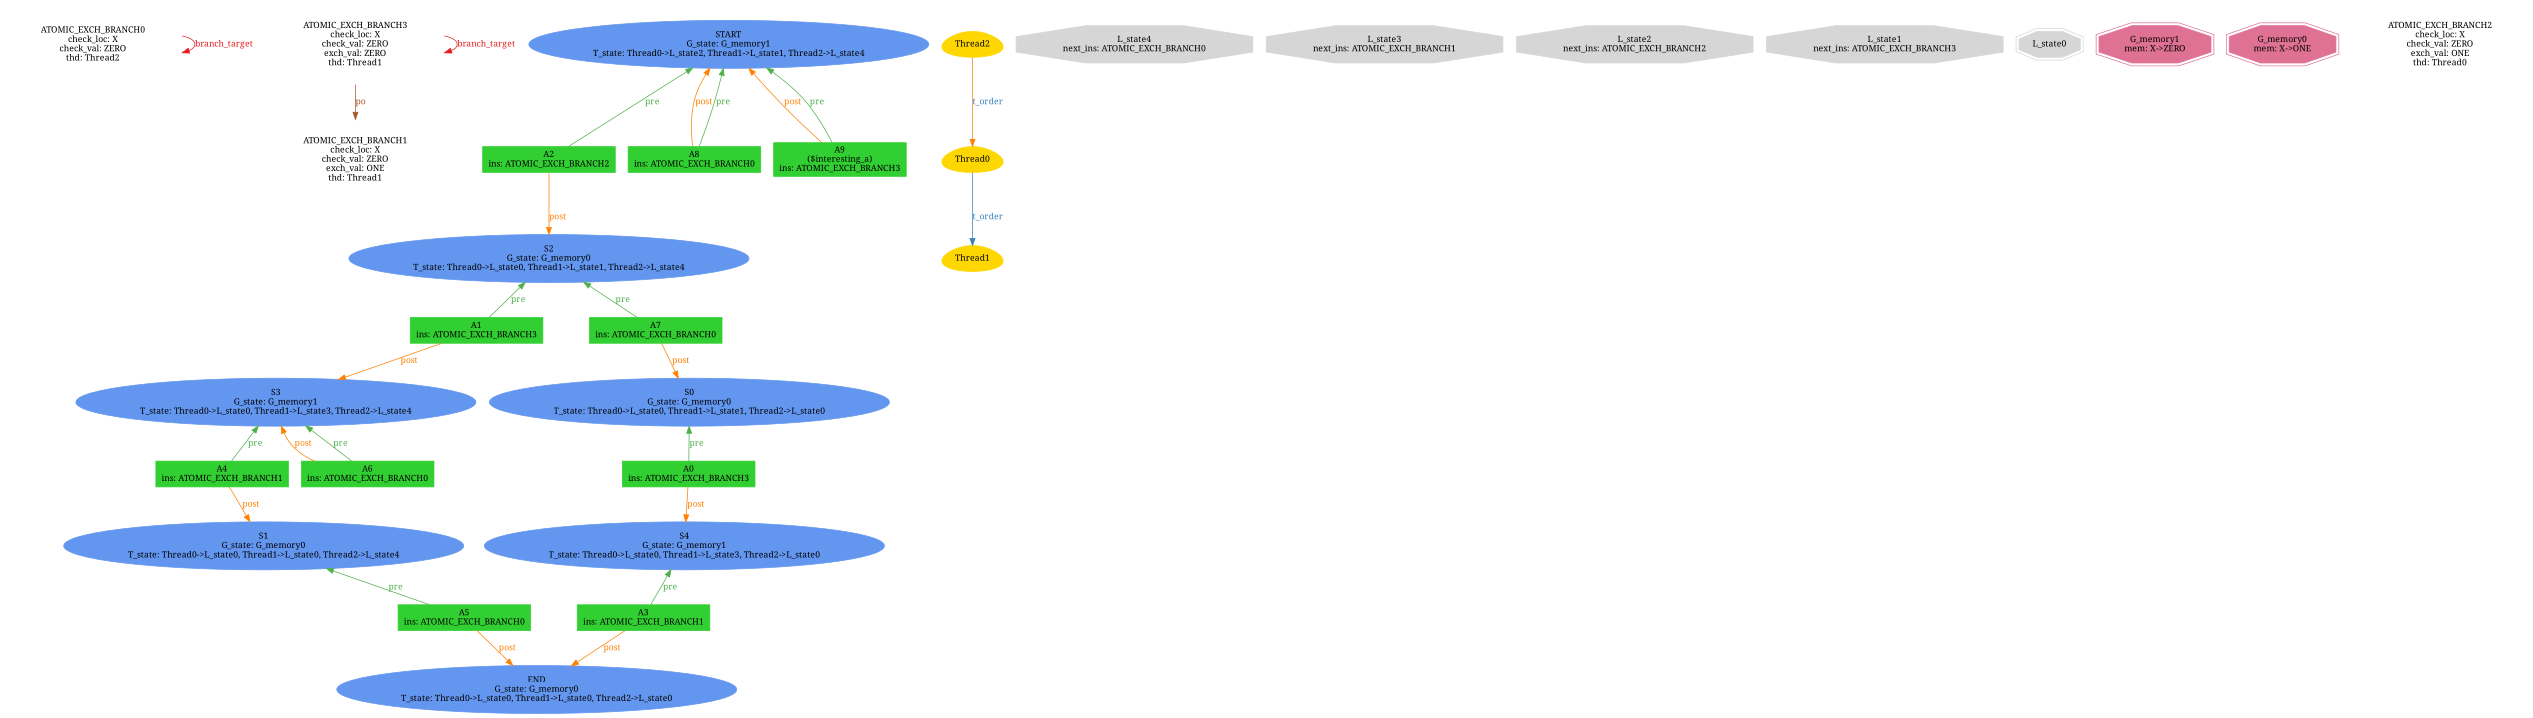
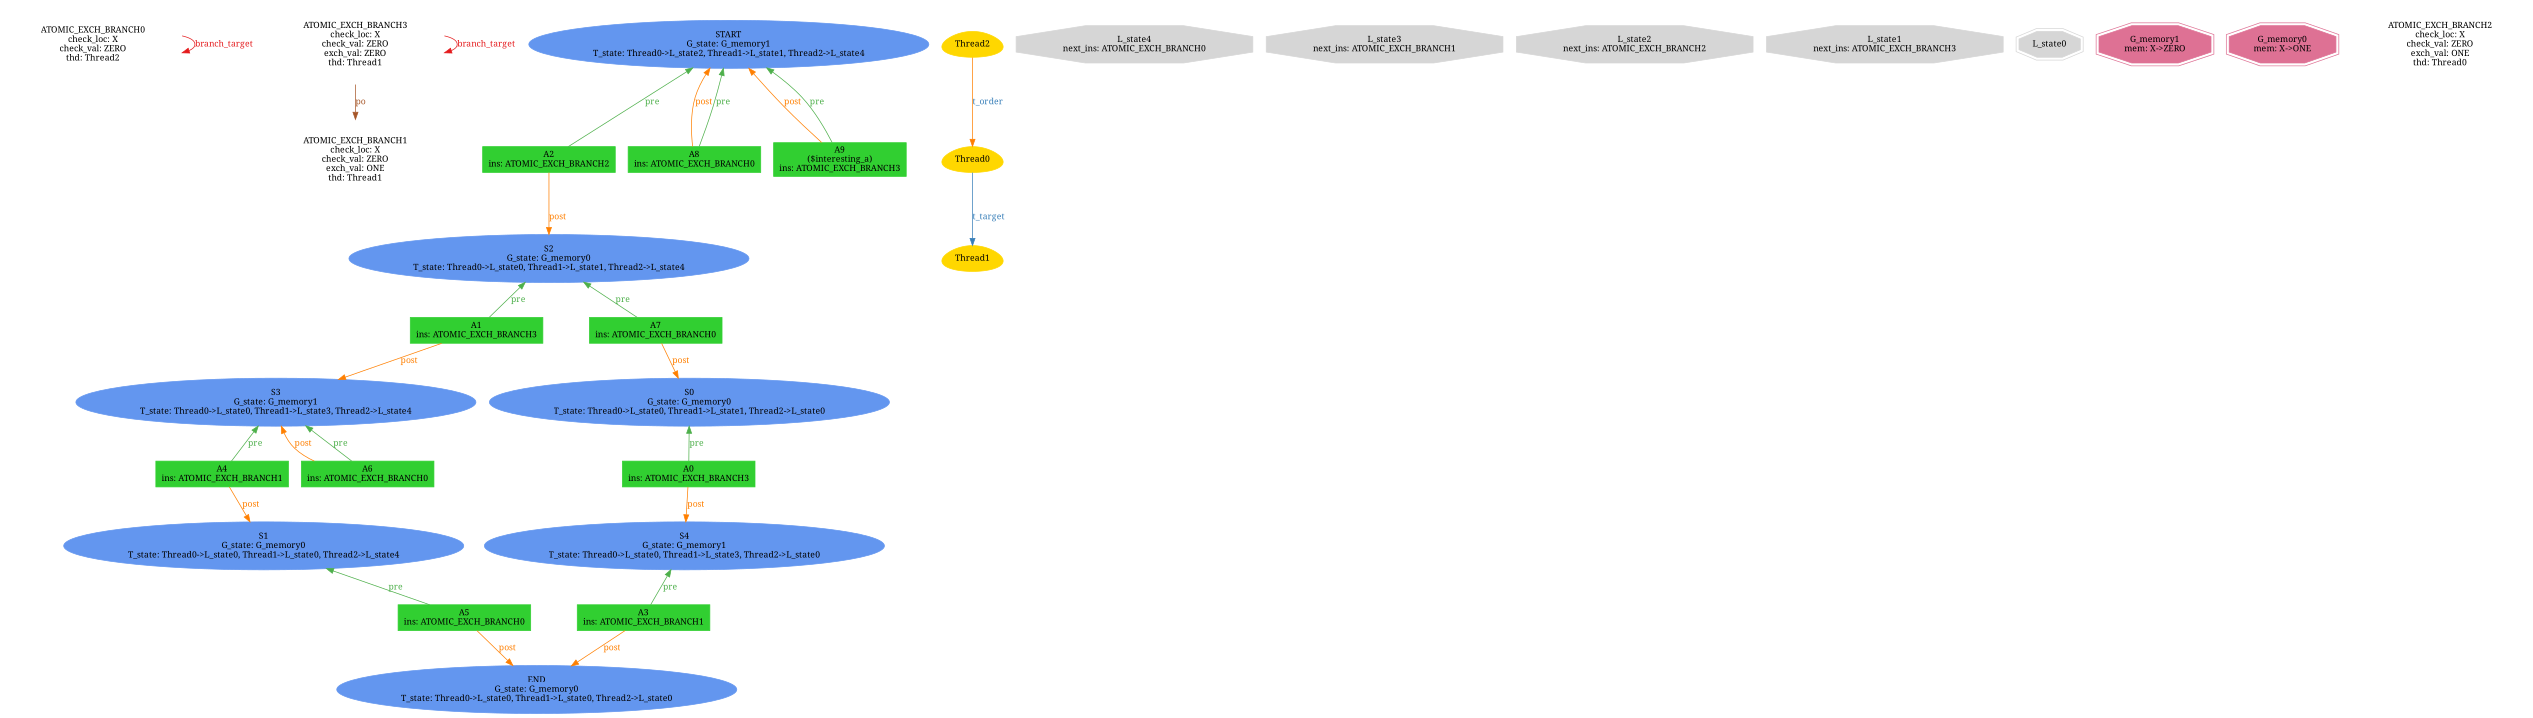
(988, 217) -> (989, 217)
